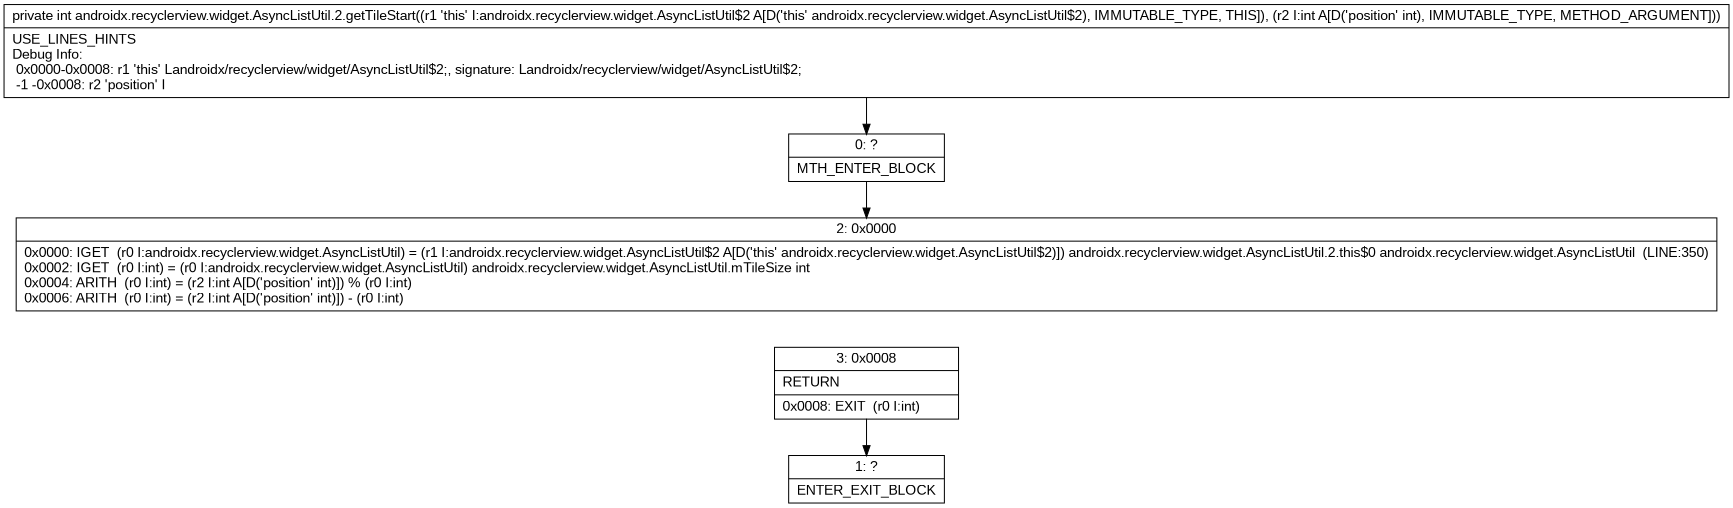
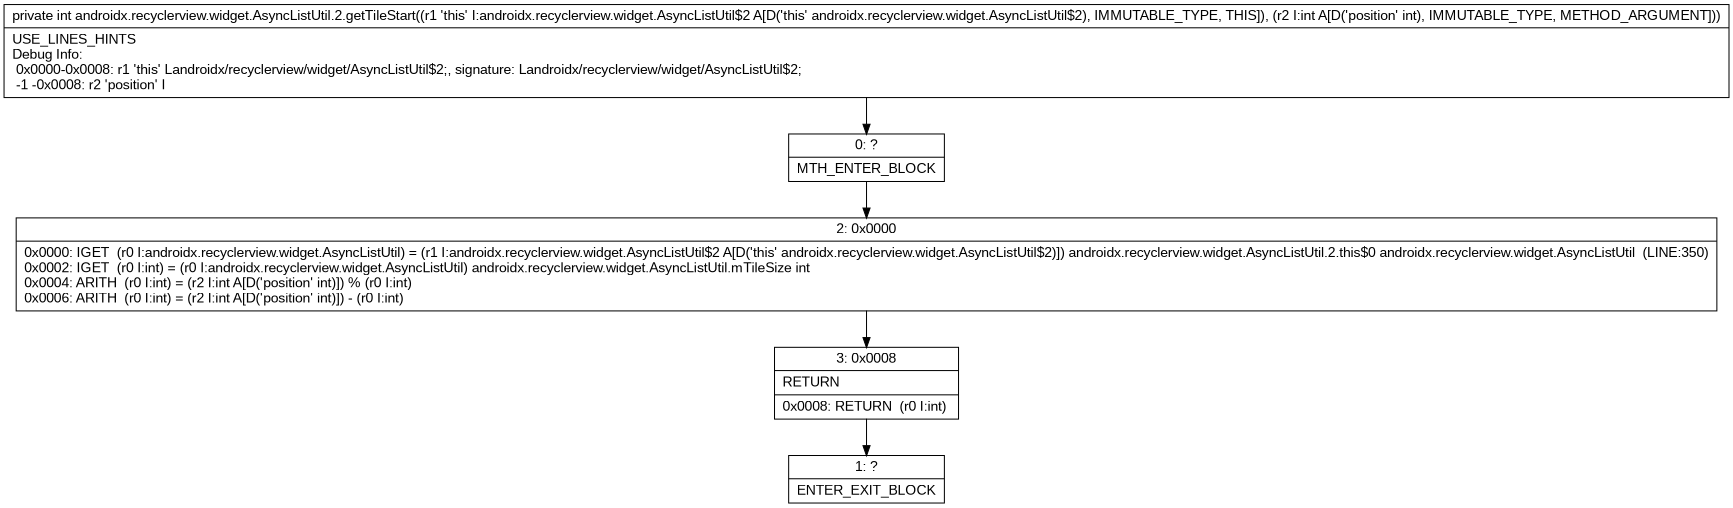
none -> (867, 324)
(853, 406) -> (867, 406)
